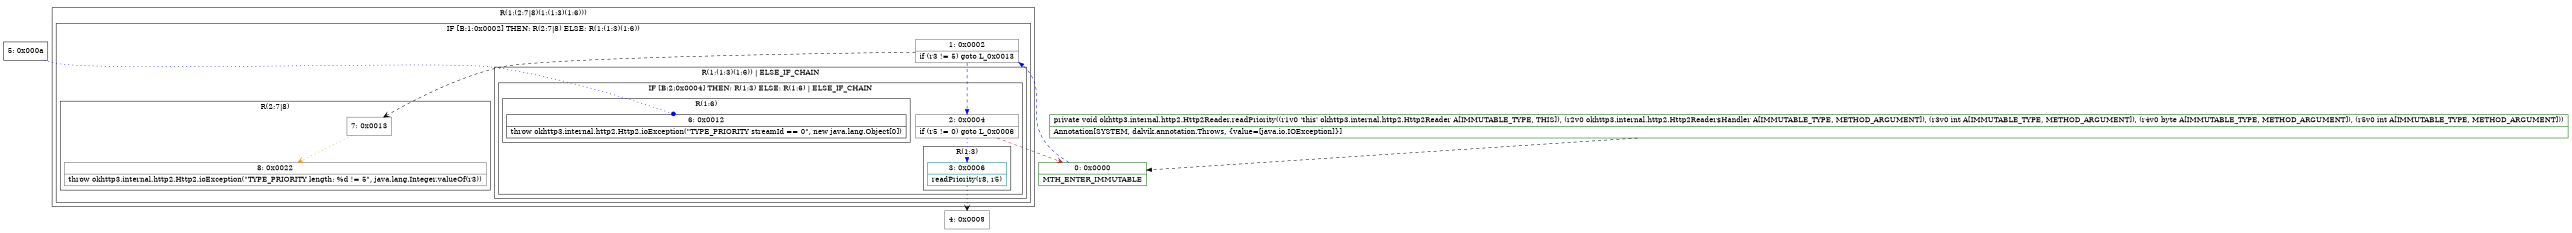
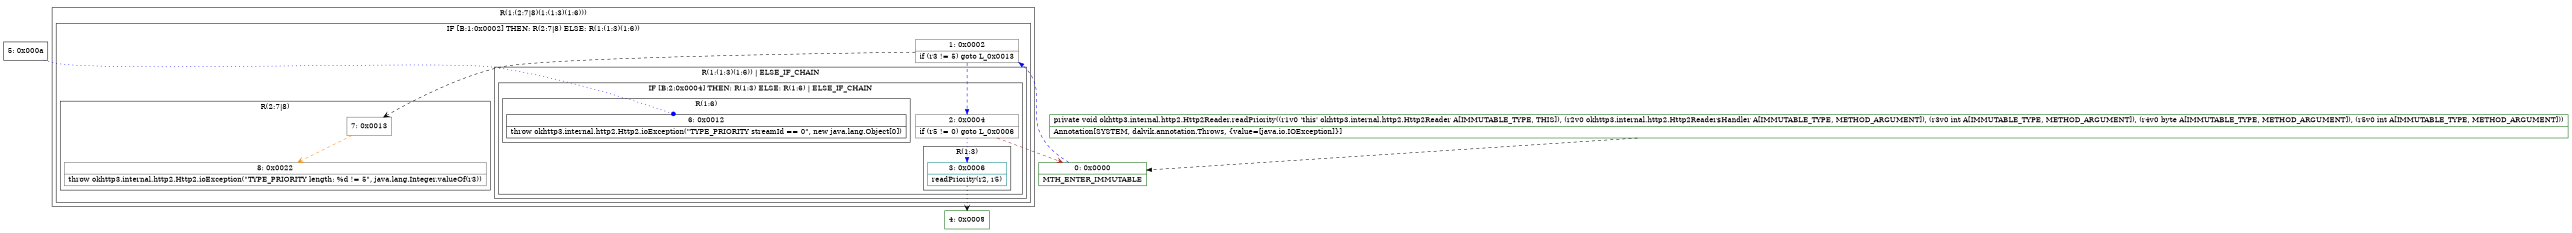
(327, 148) -> (327, 148)
(967, 180) -> (967, 180)
(967, 220) -> (967, 220)
